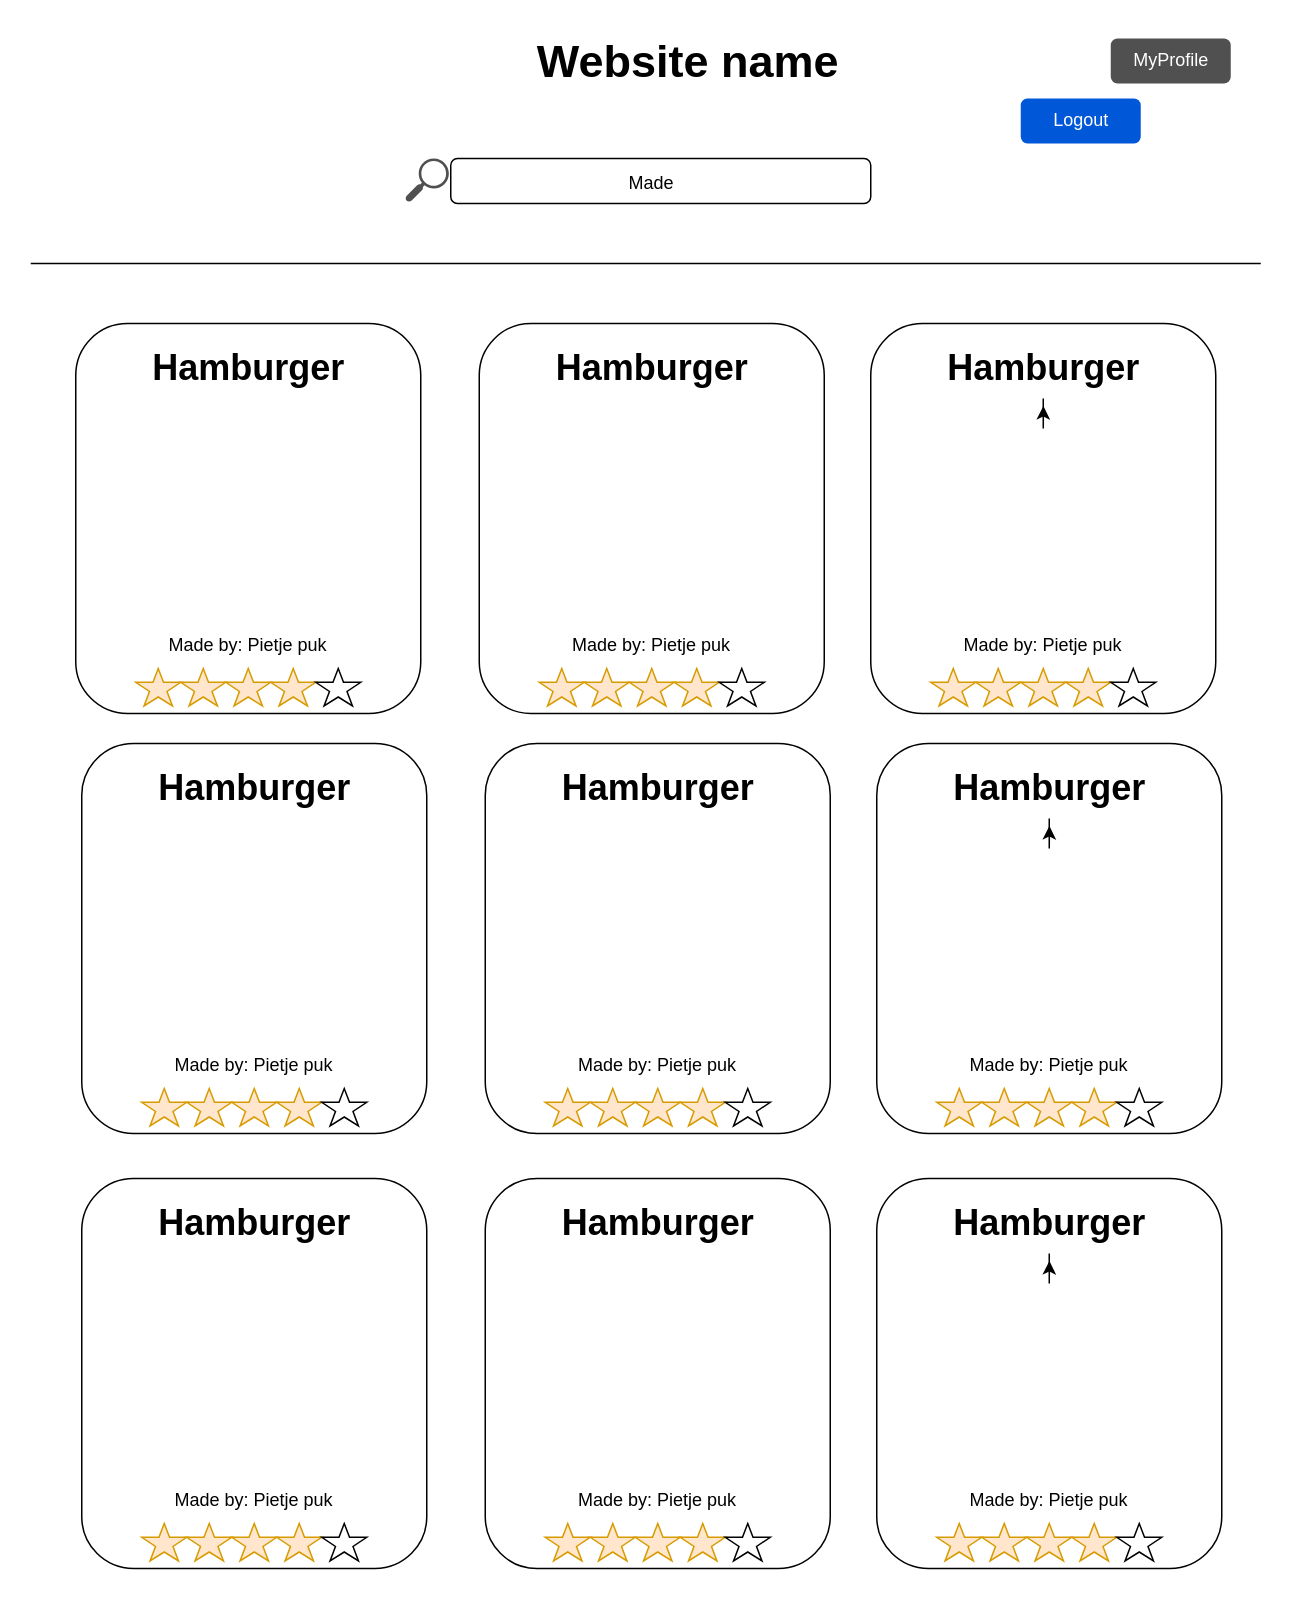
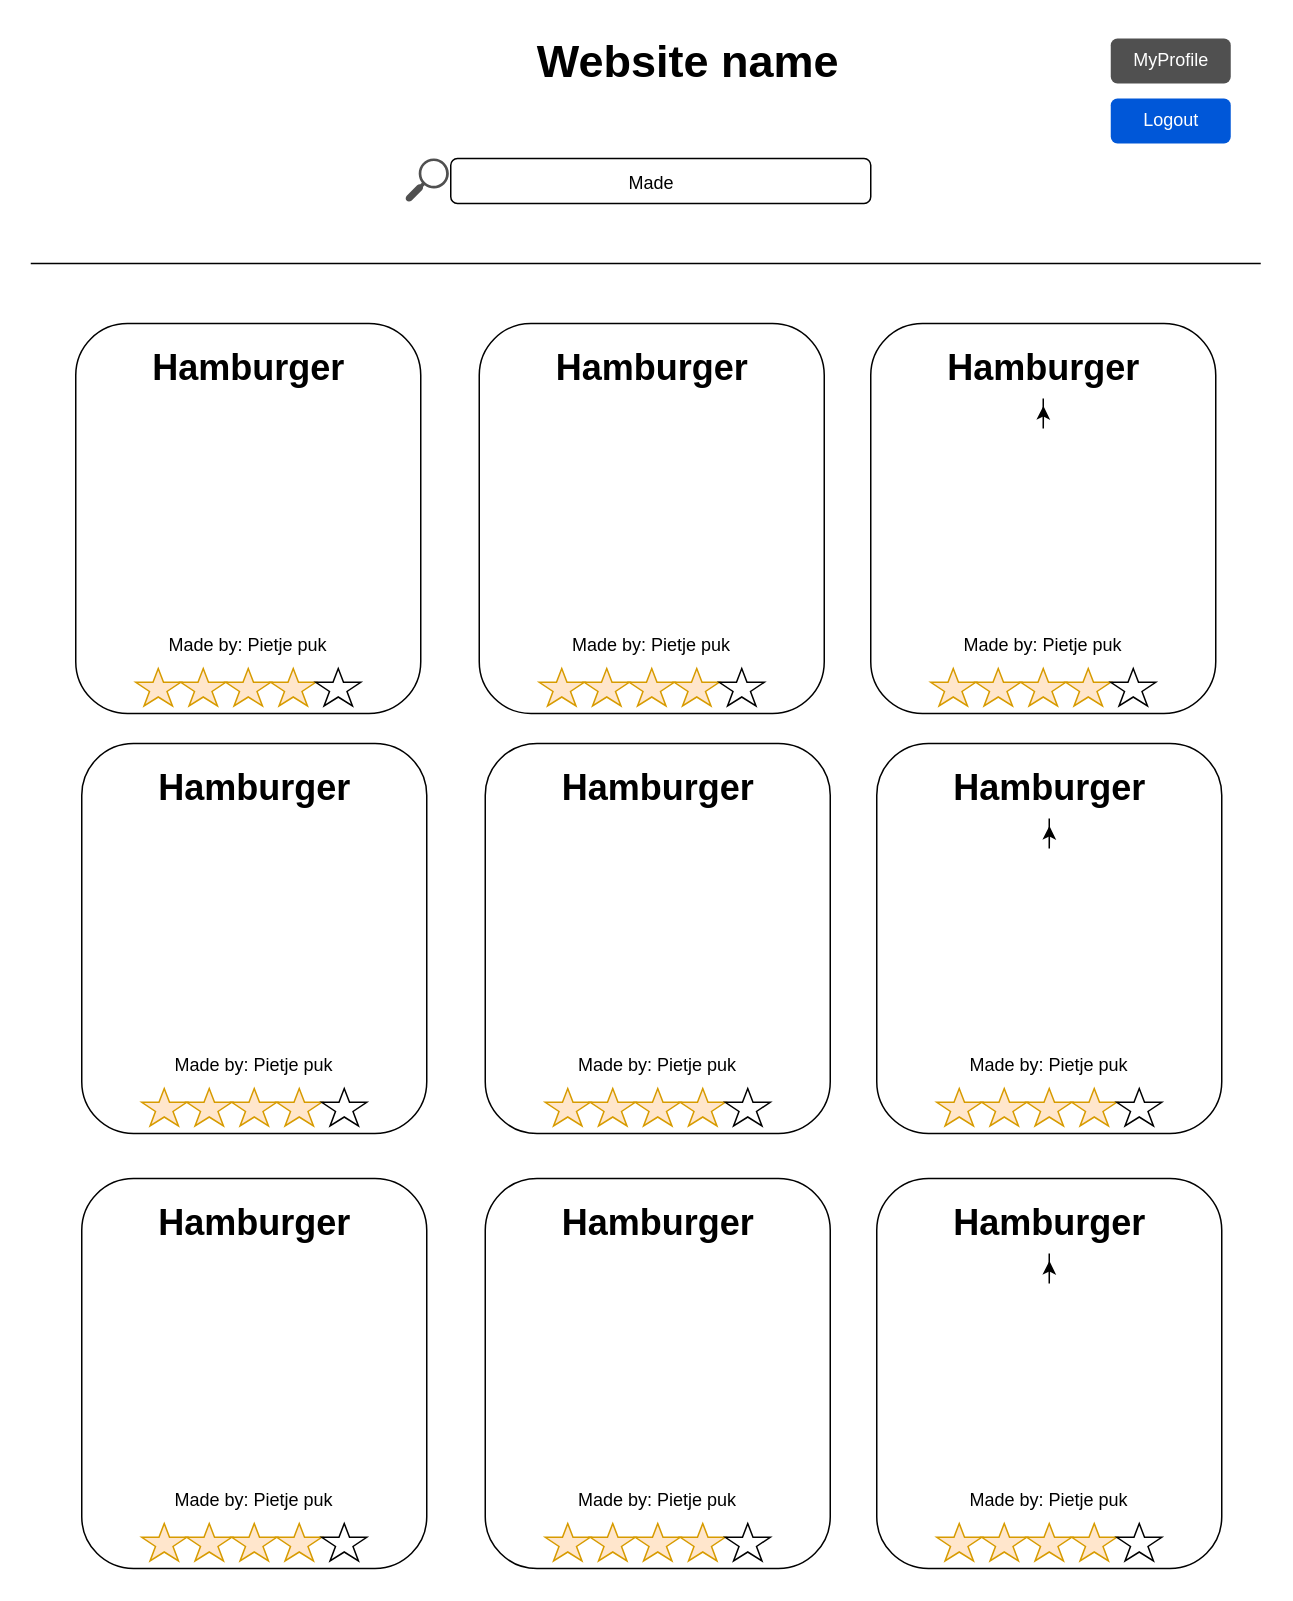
(1081, 121) -> (1171, 121)
